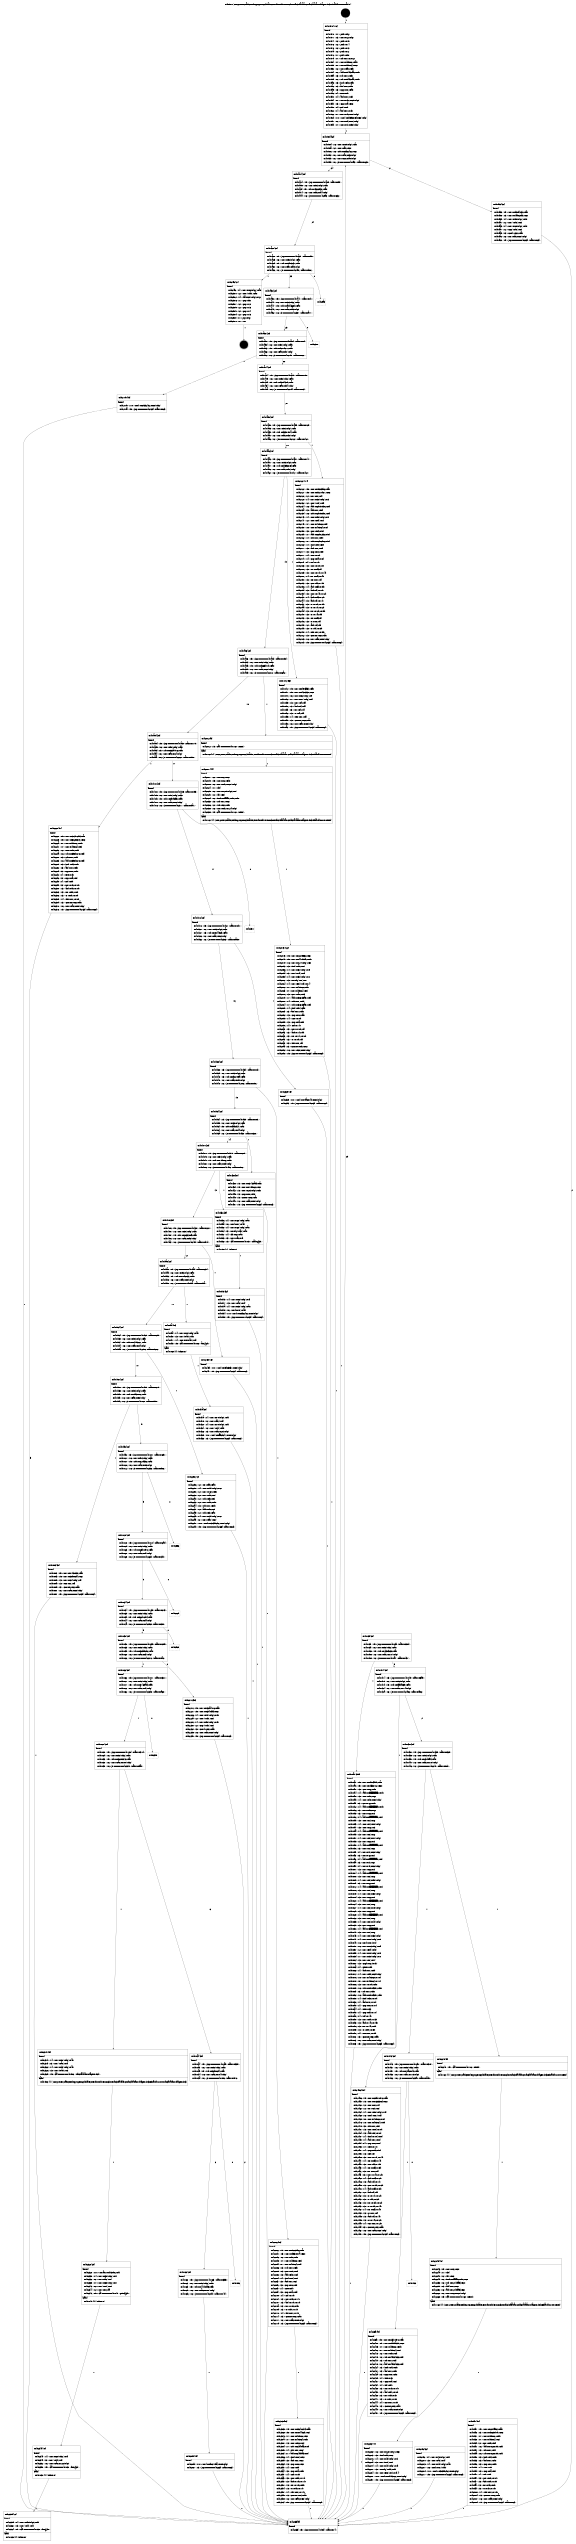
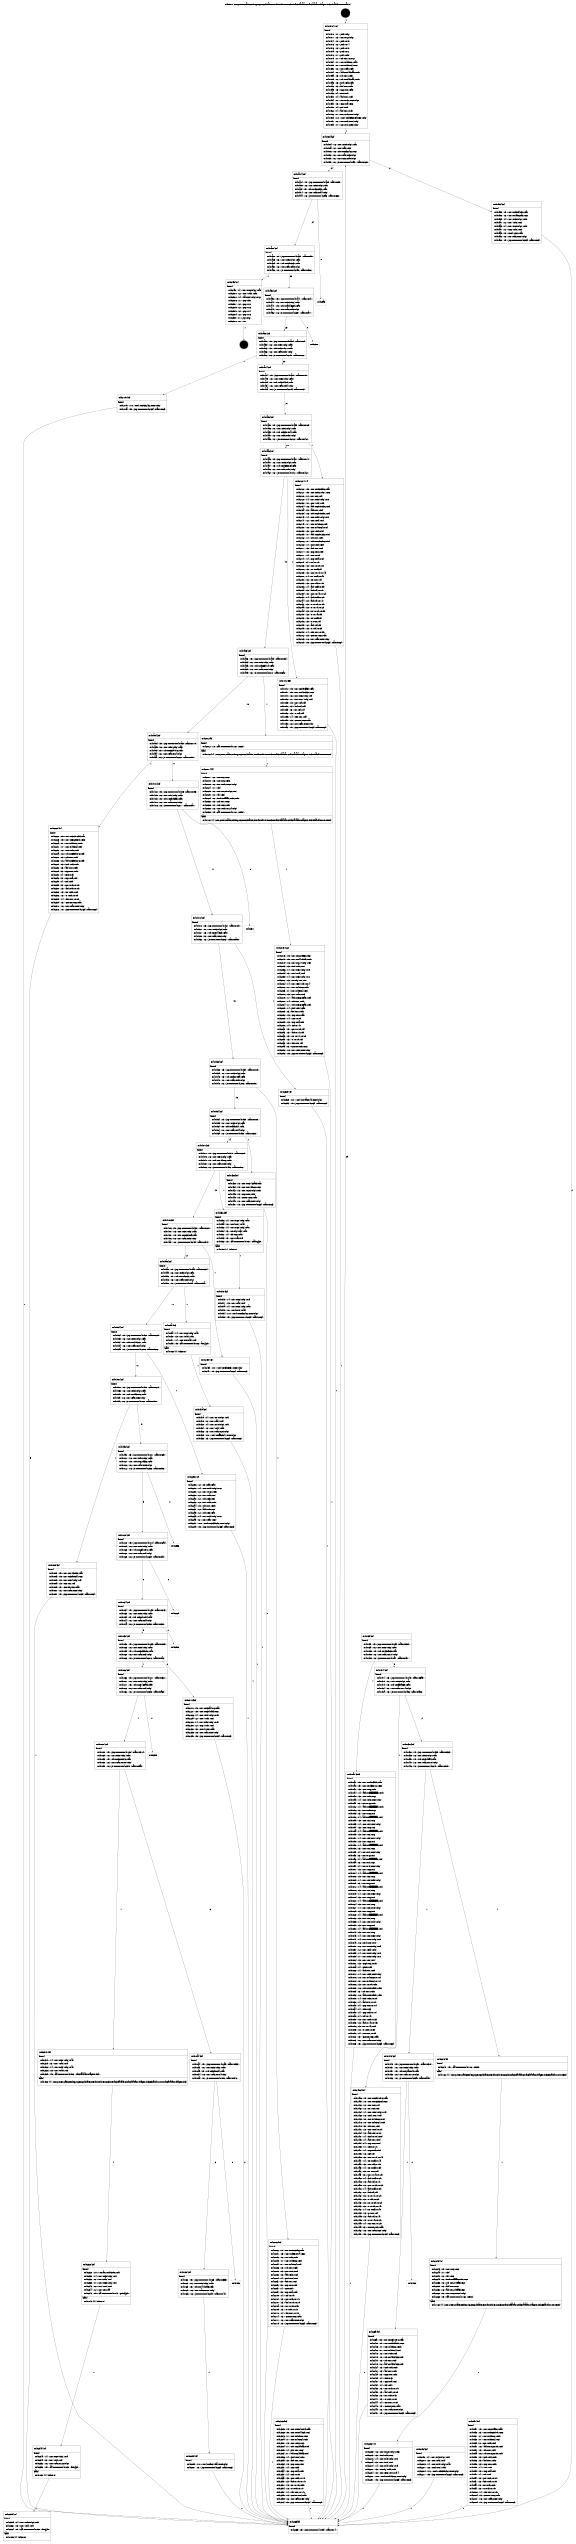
(317, 285) -> (319, 249)
(296, 2372) -> (271, 2426)
